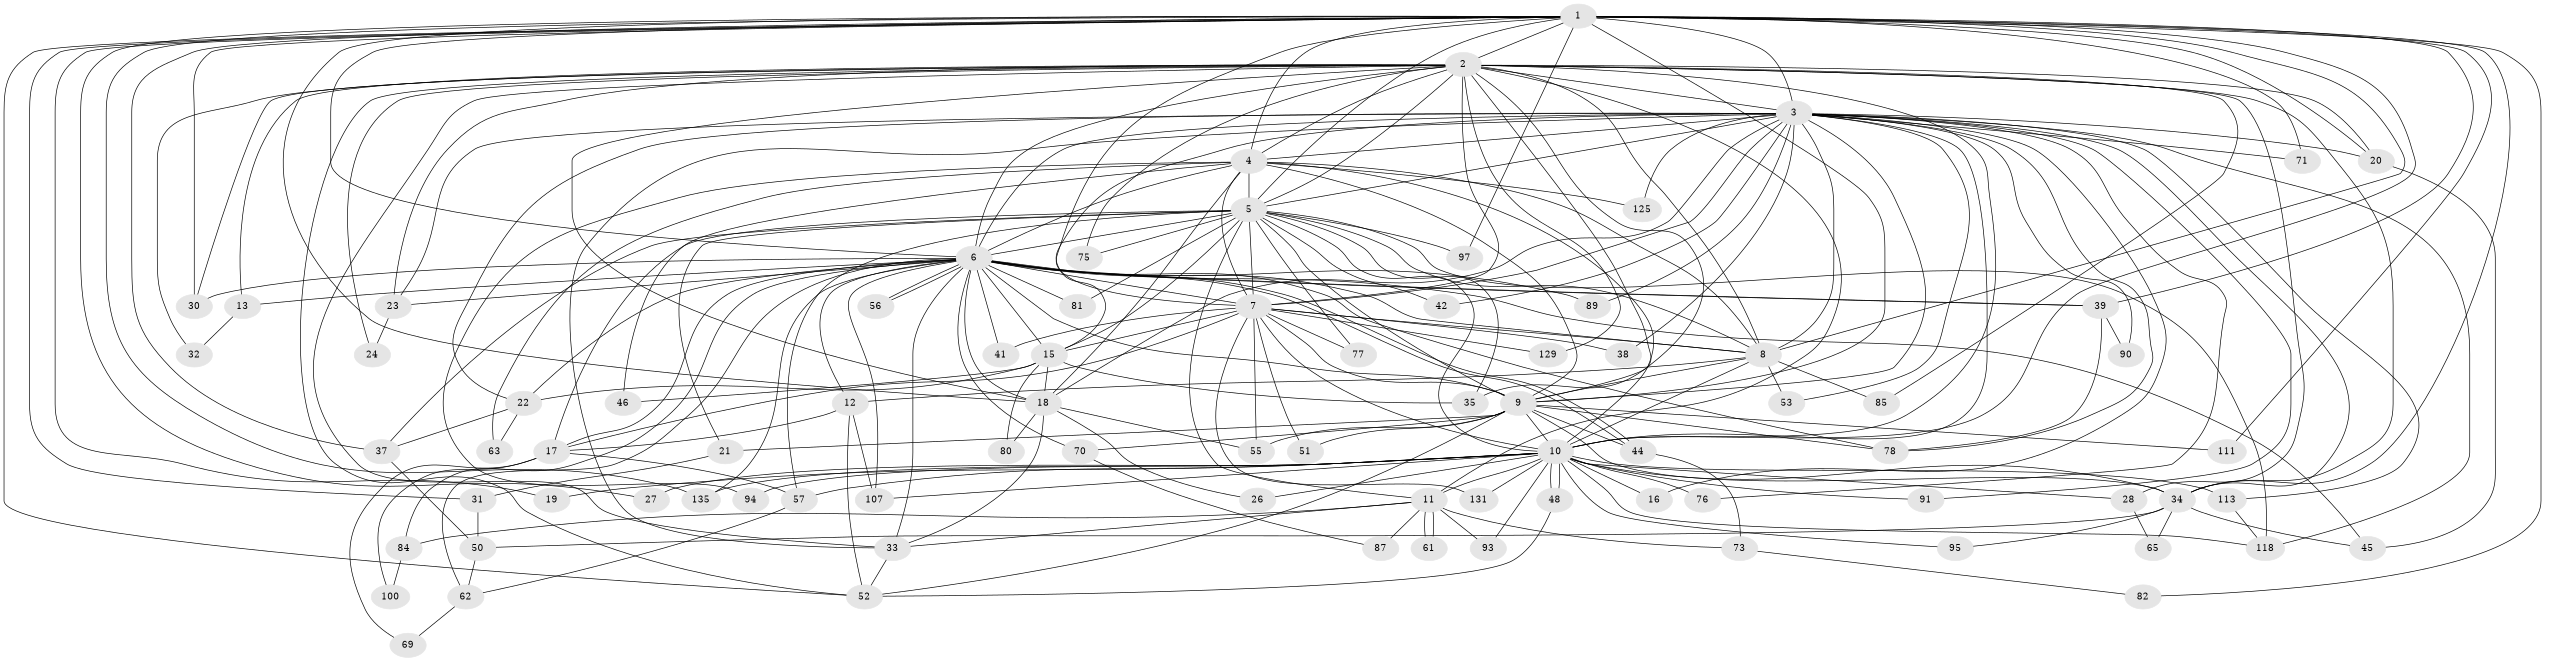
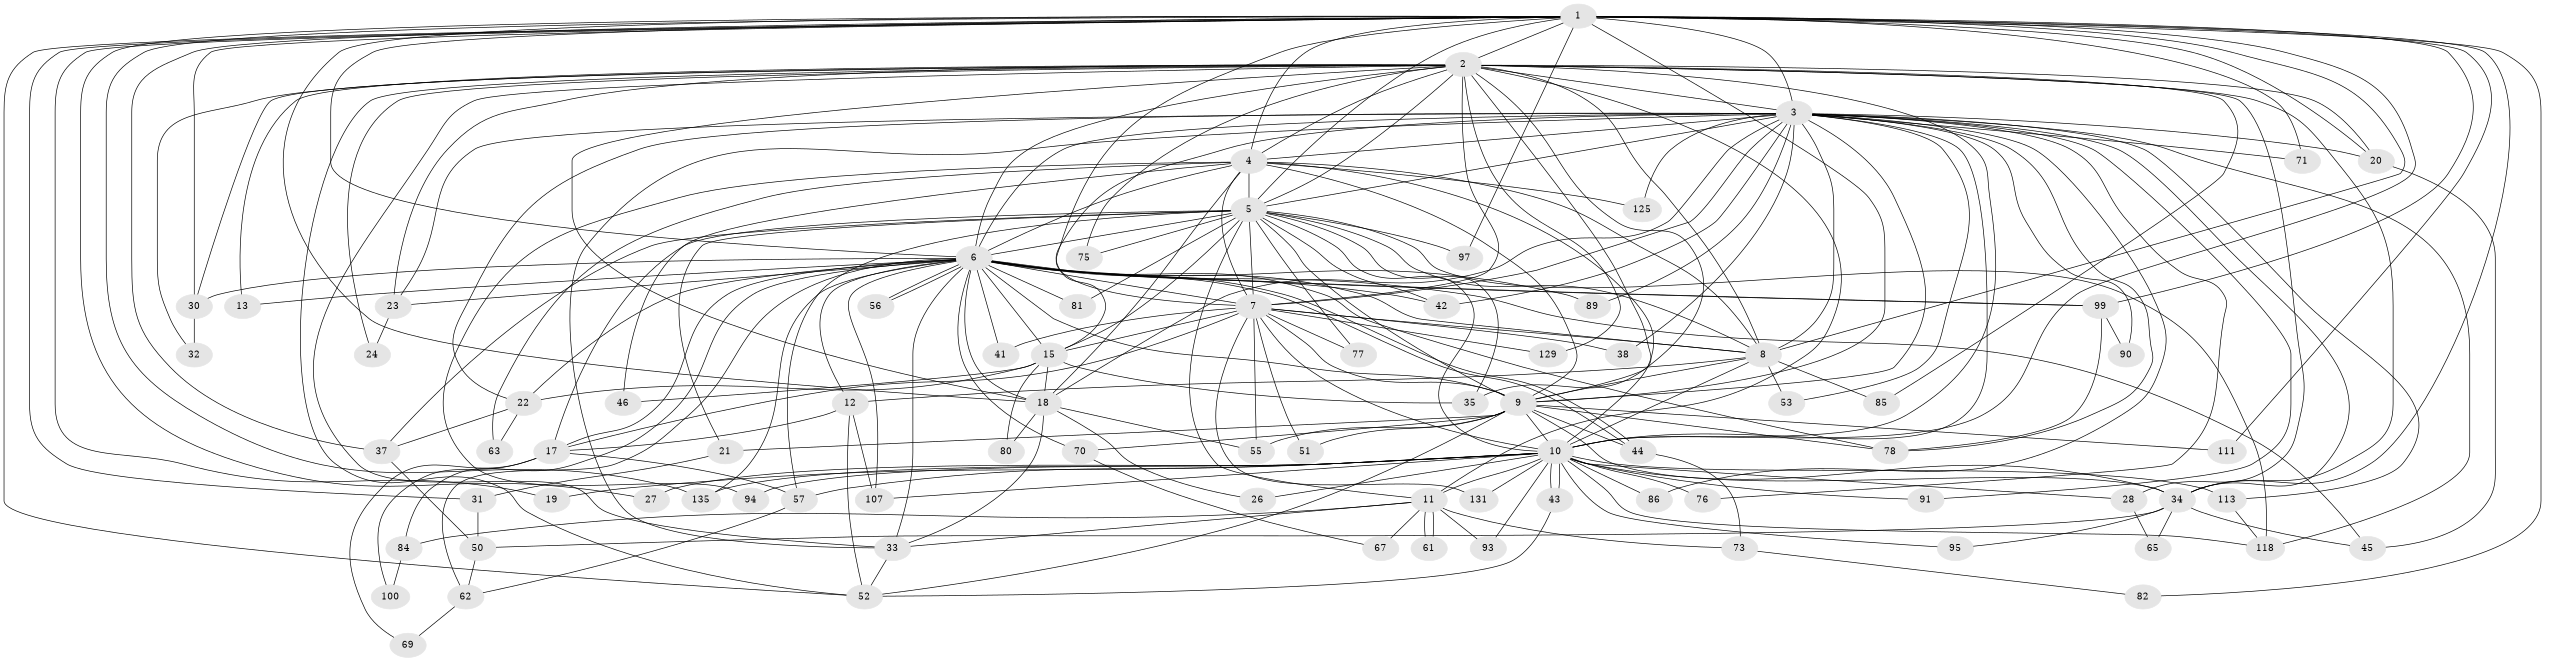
none -> (1209, 280)
(2101, 307) -> (2101, 307)
(219, 331) -> (194, 331)
(1555, 500) -> (1555, 500)
(1654, 500) -> (1654, 500)
(1381, 549) -> (1381, 549)
